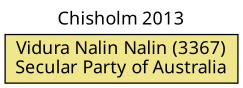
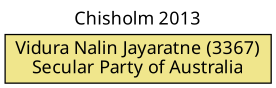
(122, 59) -> (138, 59)
